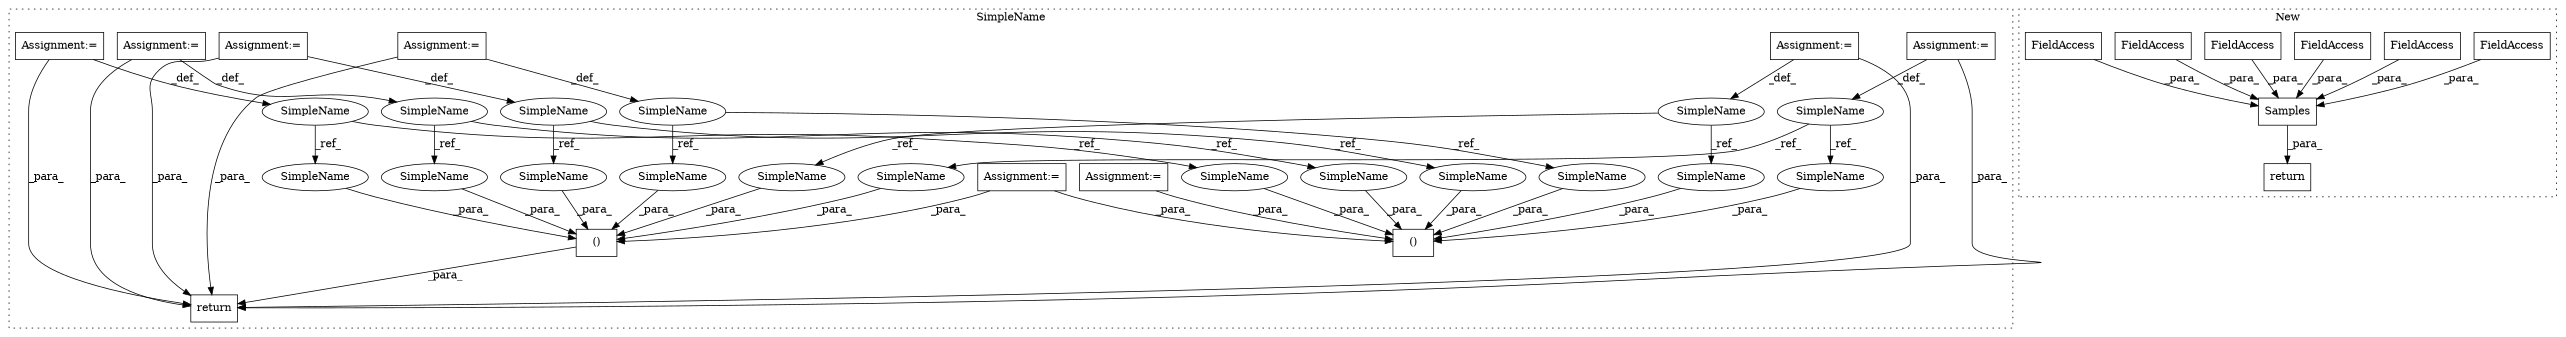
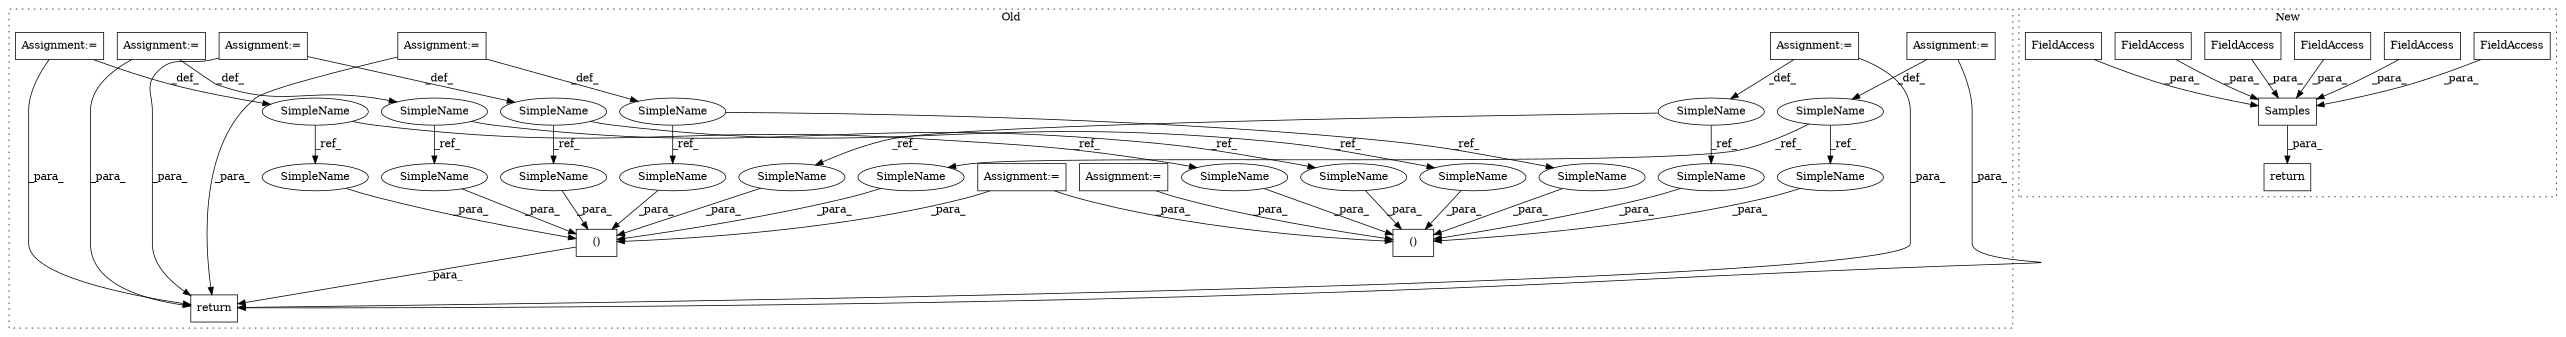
(1011, 18) -> (1011, 18)
